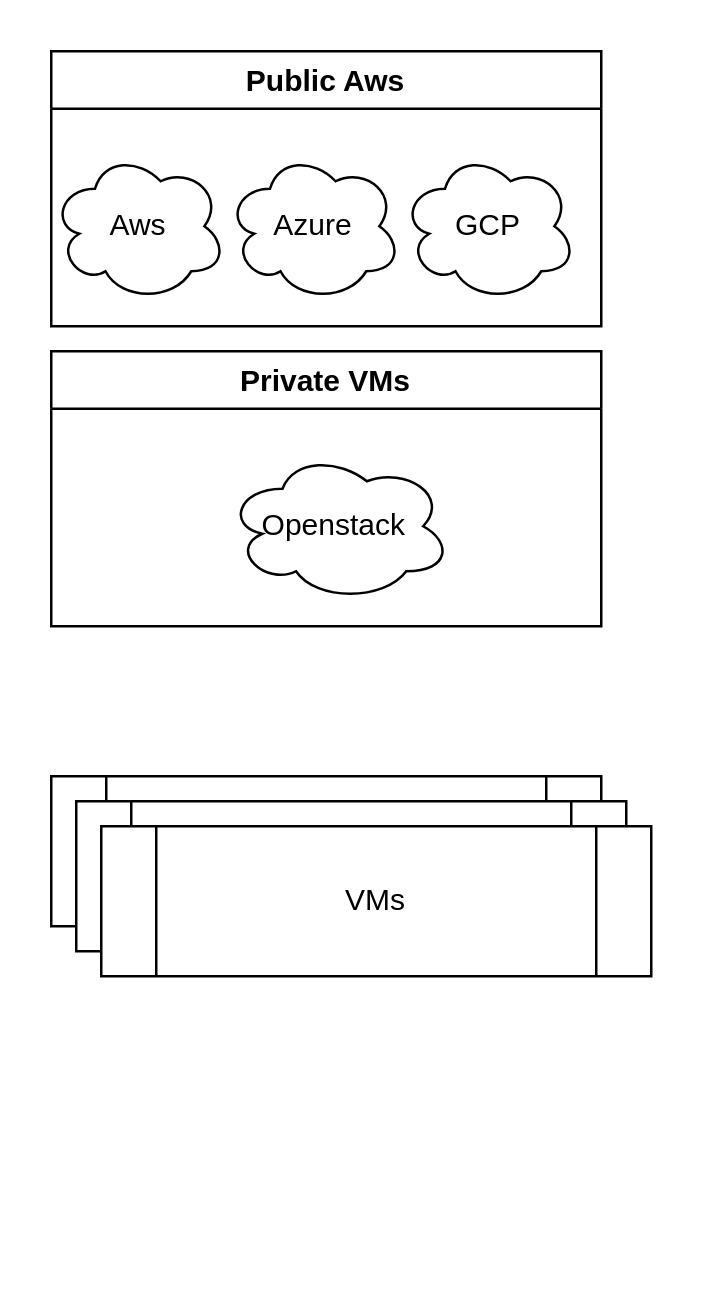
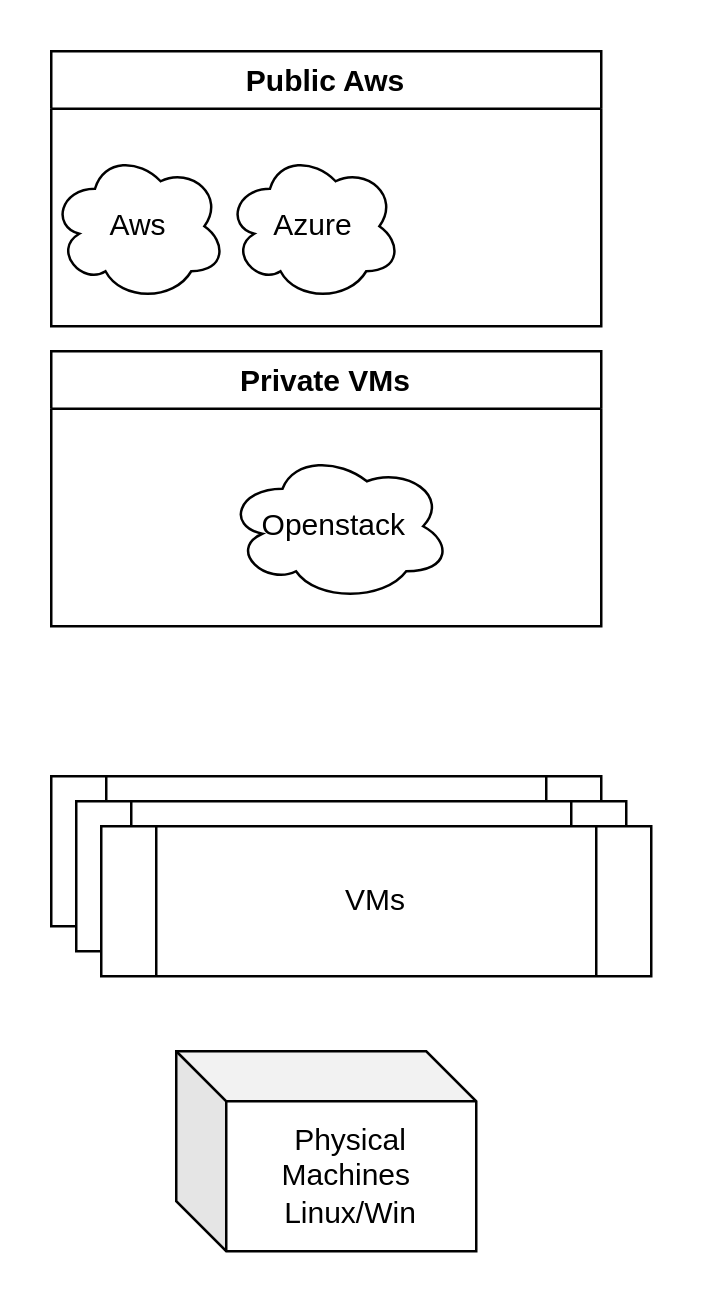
(489, 226) -> none
none -> (326, 1151)
